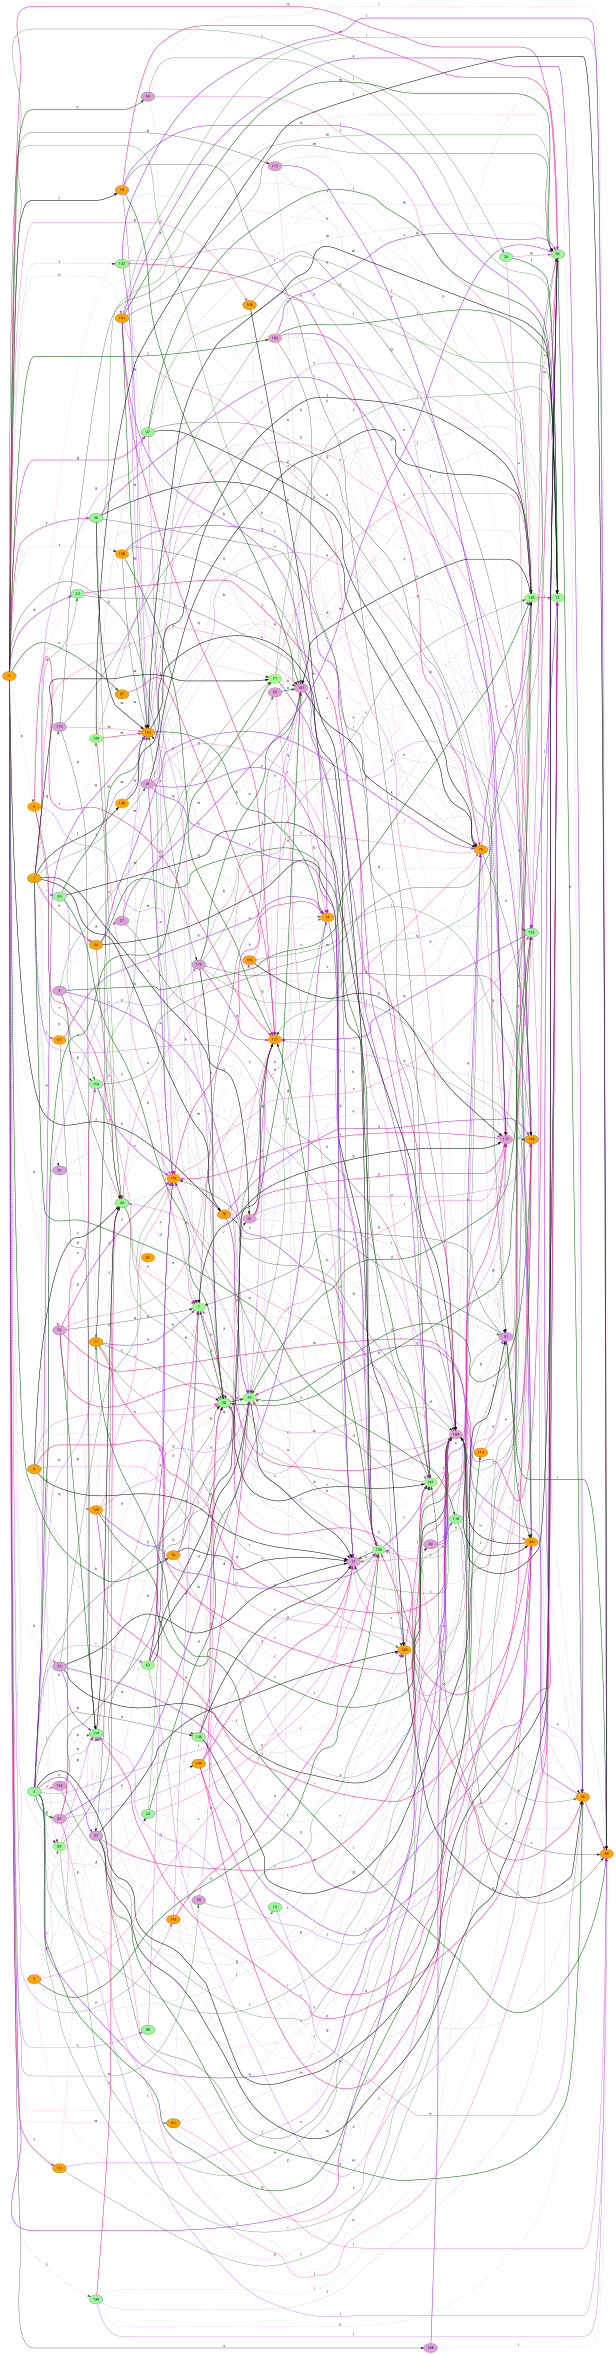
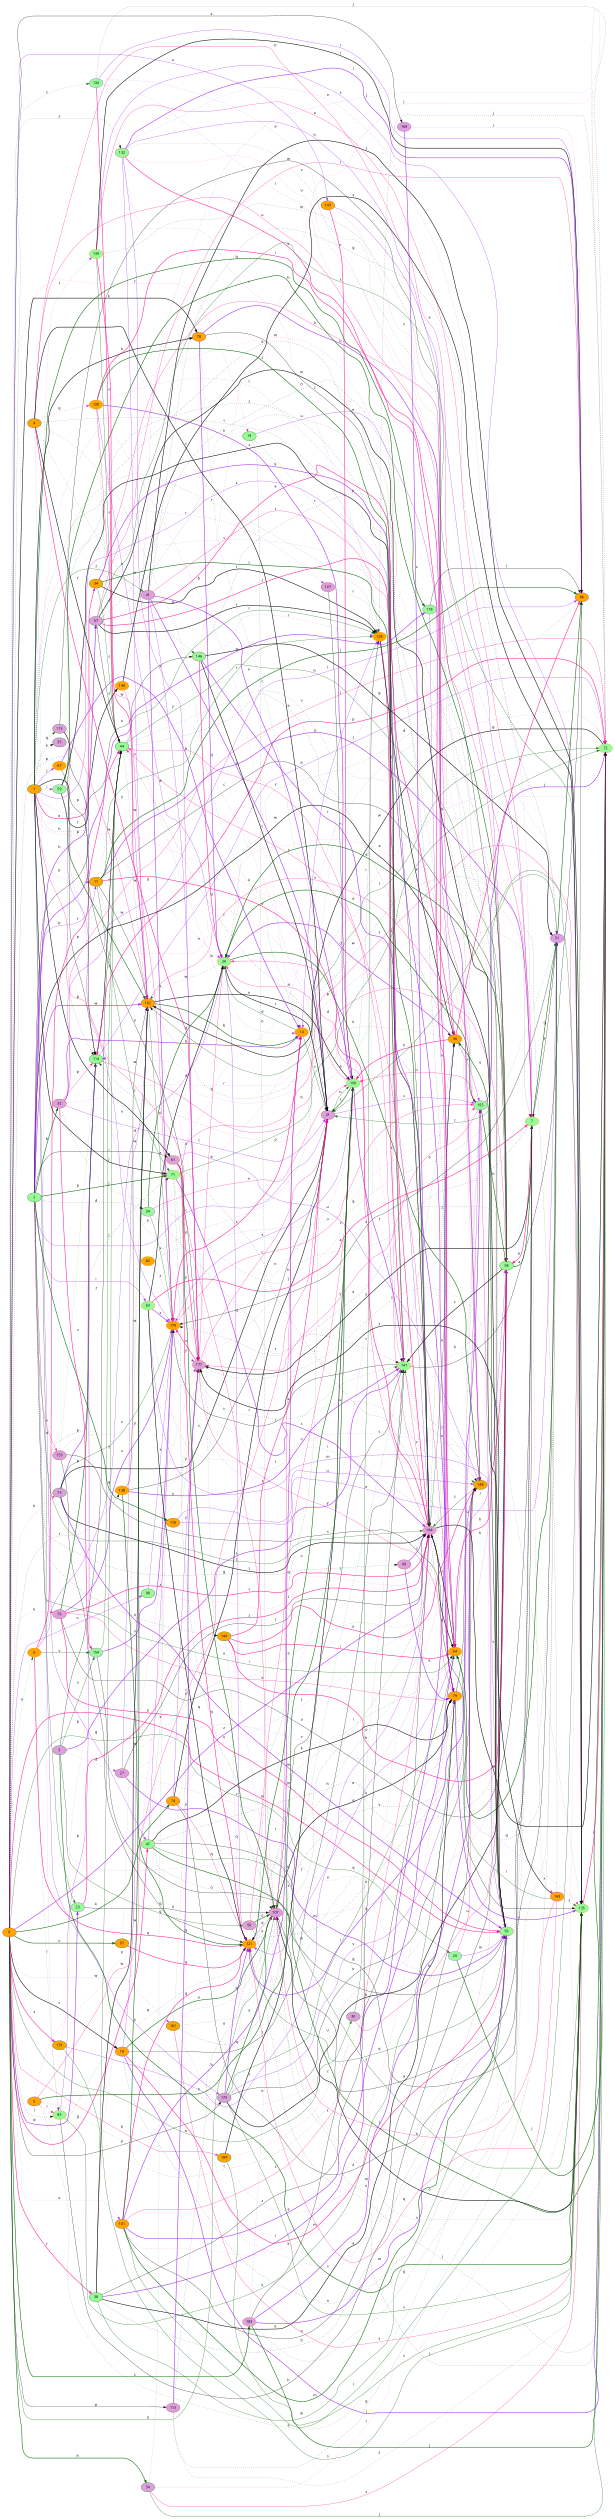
none -> (328, 587)
(314, 848) -> (289, 1279)
(186, 1233) -> (373, 1278)
(349, 1297) -> (544, 1031)
(422, 2179) -> (347, 481)
